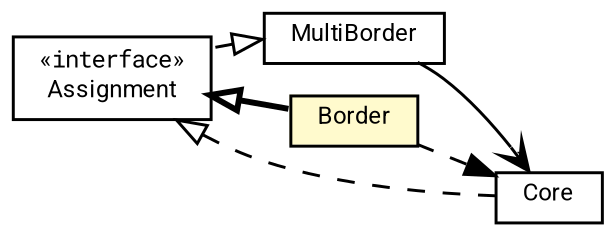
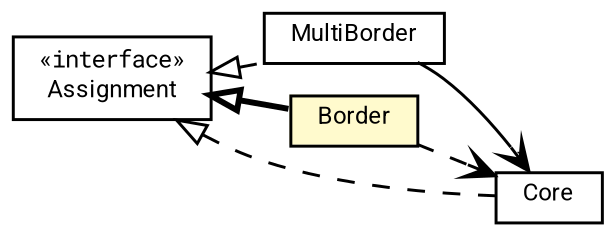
(221, 46) -> (253, 65)
(442, 155) -> (442, 155)
